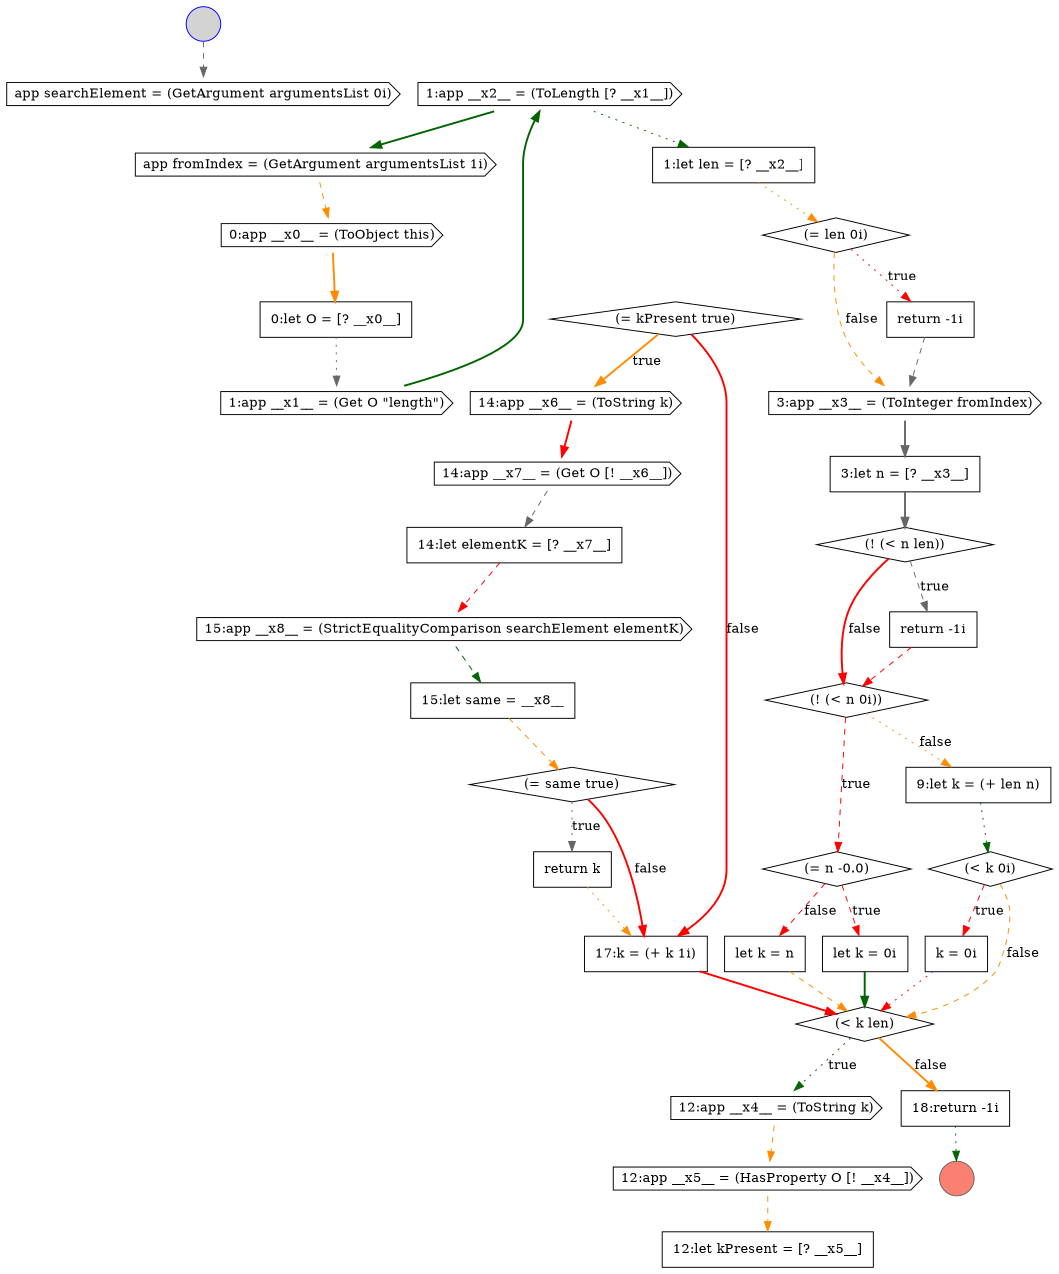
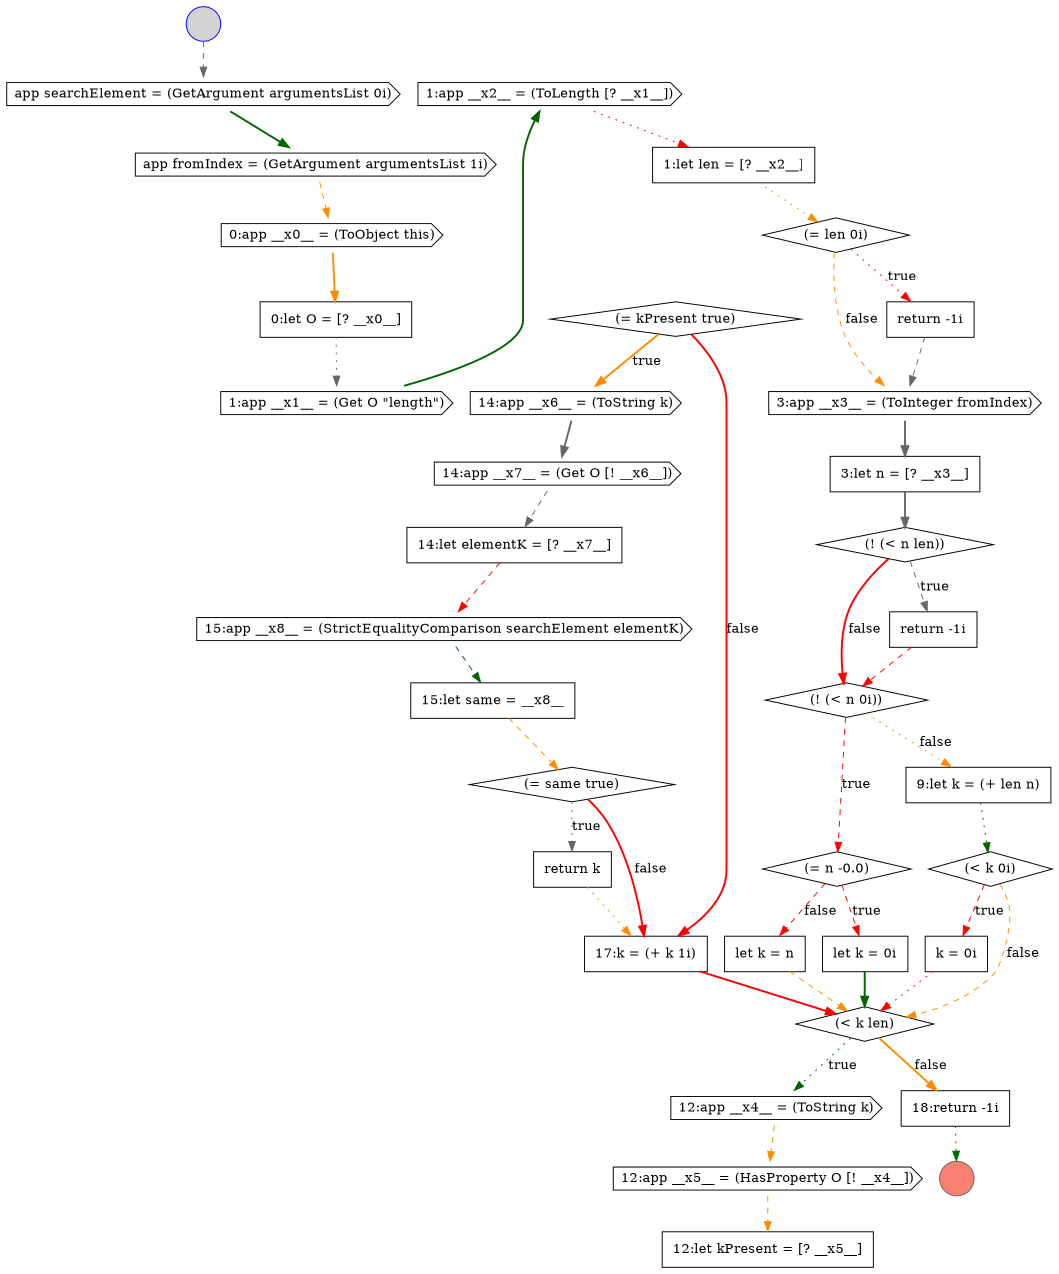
(636, 127) -> (636, 127)
(438, 128) -> (255, 127)
(568, 434) -> (568, 434)
